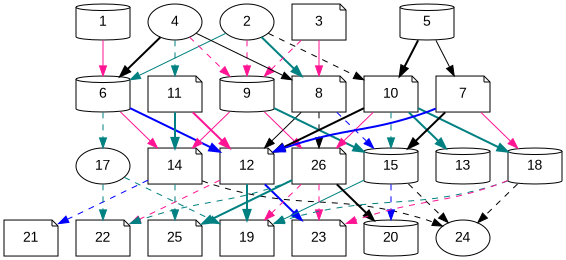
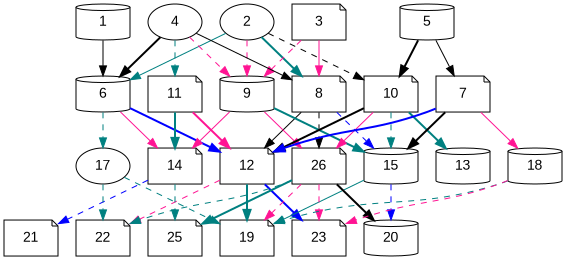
(103, 53) -> (103, 53)
(458, 128) -> none
(463, 238) -> none
